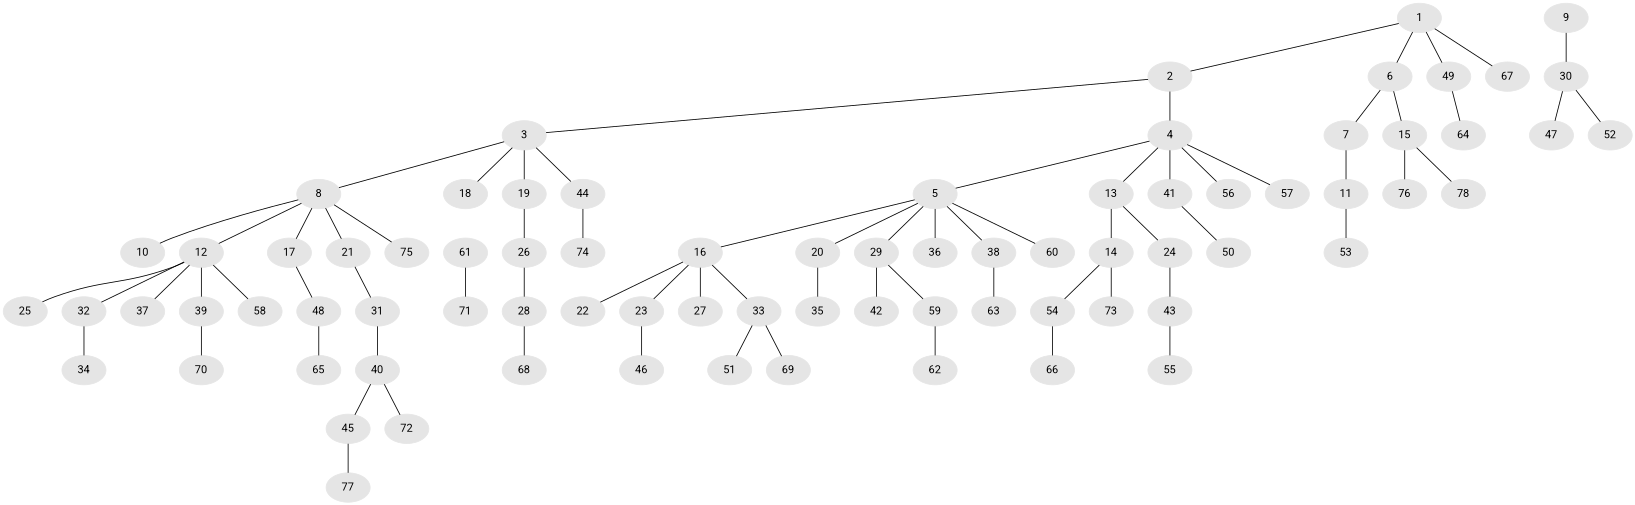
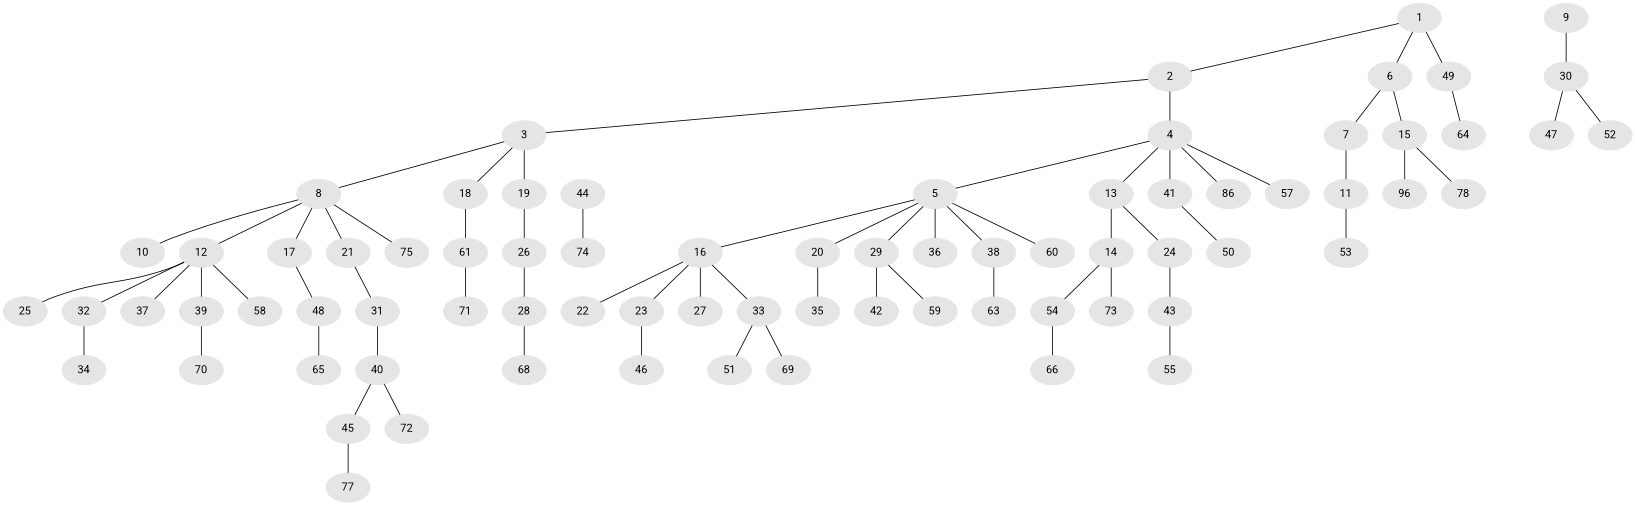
(1507, 77) -> none
(553, 165) -> none
(1229, 194) -> (1229, 194)
(1405, 194) -> (1405, 194)
none -> (466, 223)
(935, 370) -> none
